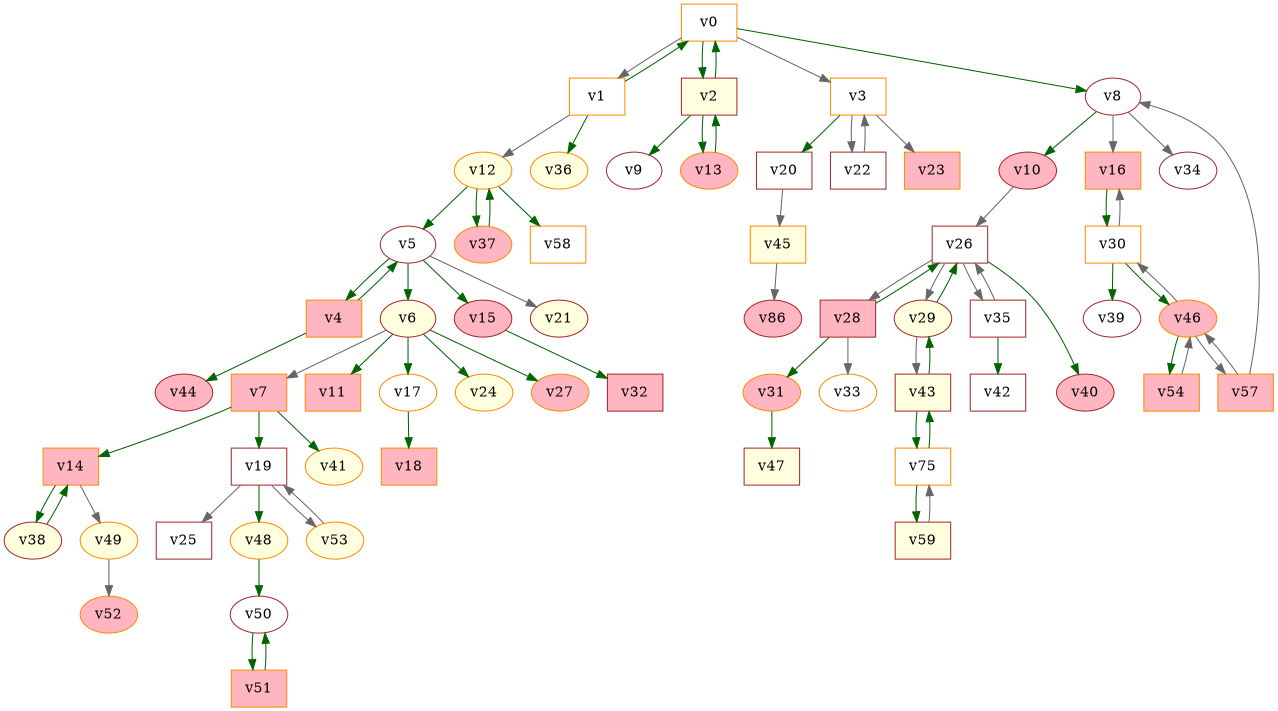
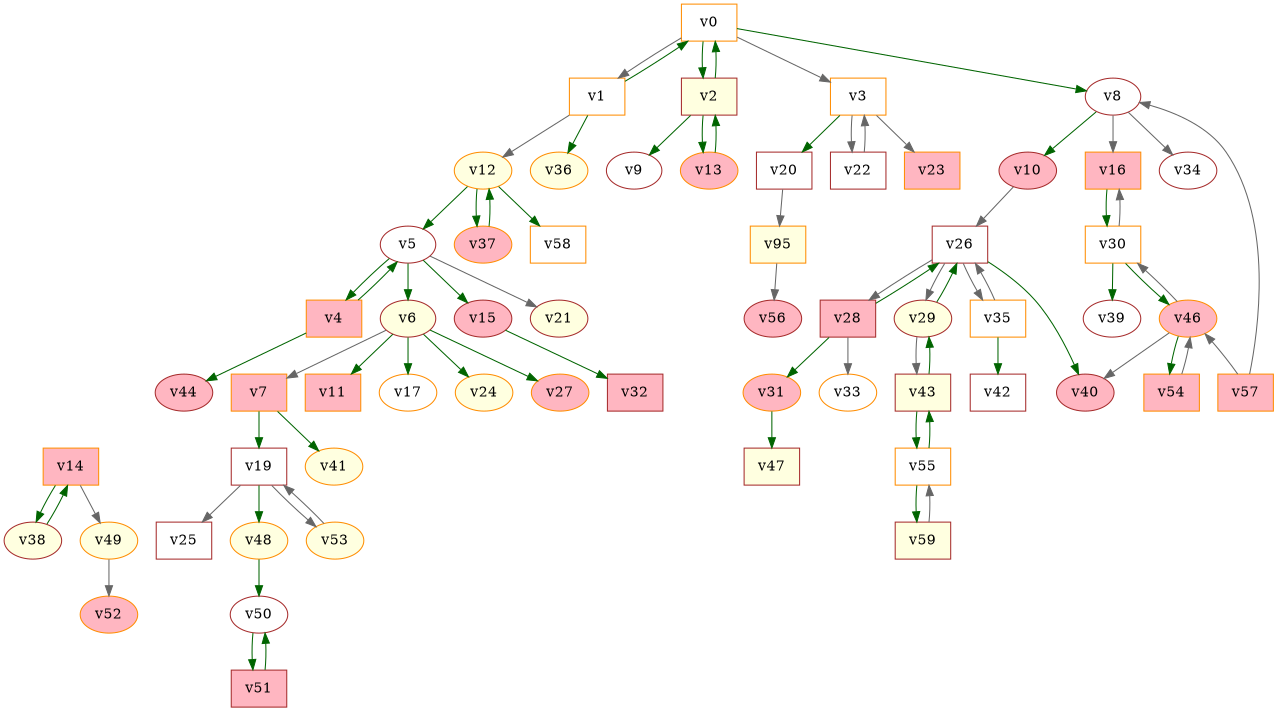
(778, 245) -> (778, 245)
(773, 319) -> (773, 319)
(998, 319) -> (998, 319)
(1207, 352) -> (1141, 353)
(170, 431) -> none
(409, 467) -> none
(923, 467) -> (923, 467)
(259, 689) -> (259, 689)
